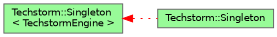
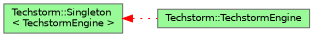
(216, 18) -> (234, 18)
